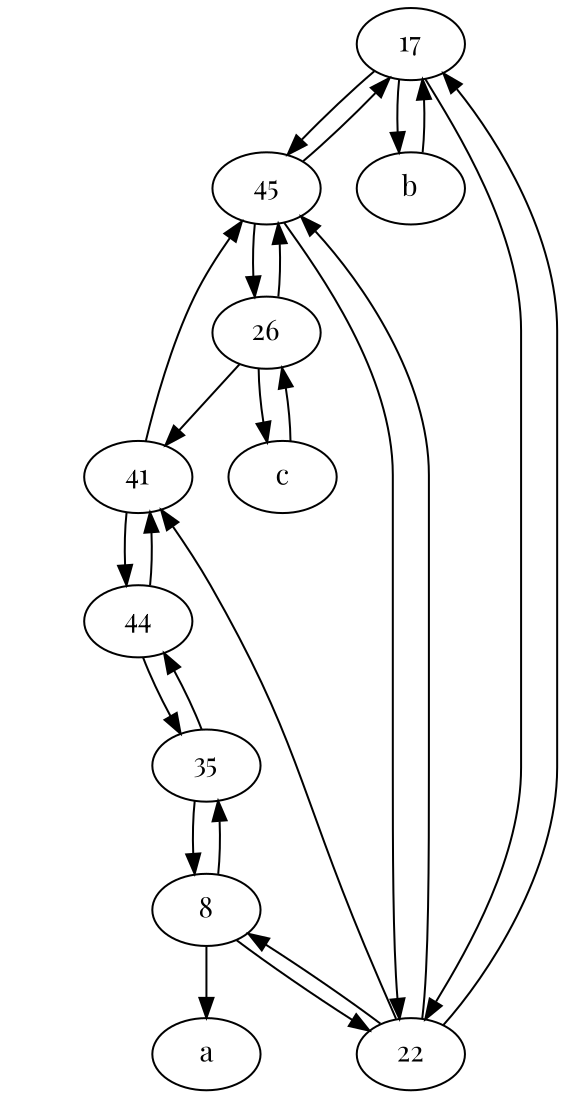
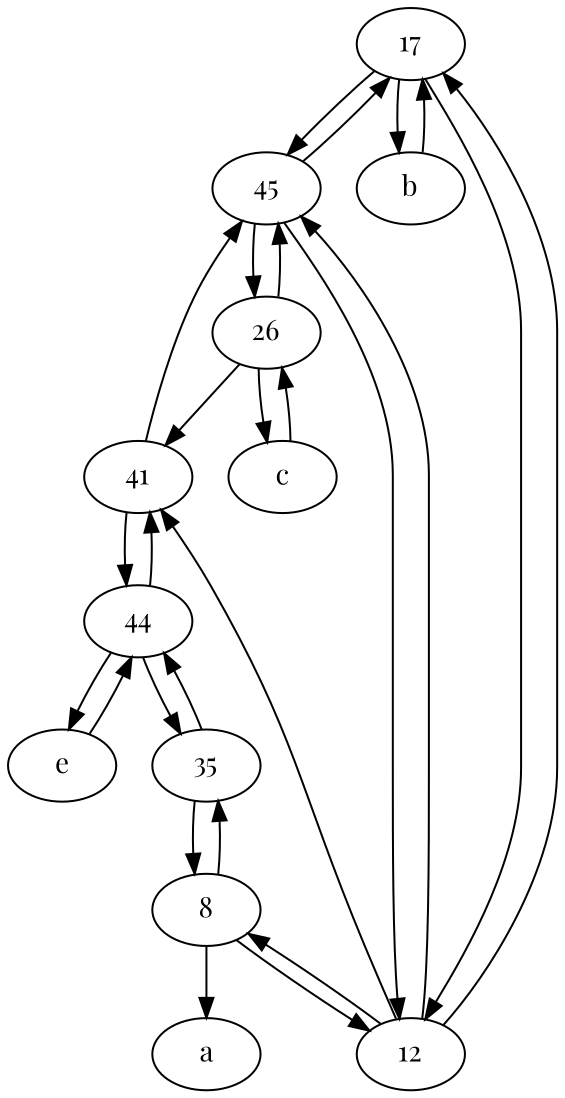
none -> (62, 766)
(411, 1054) -> (411, 1054)
